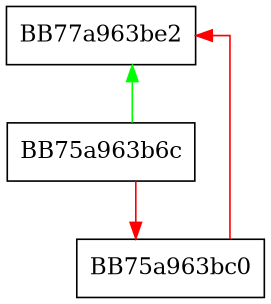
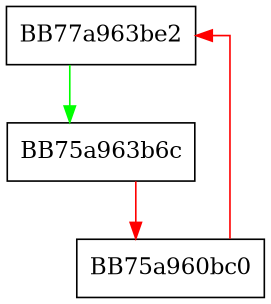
(132, 102) -> (70, 85)
(171, 268) -> (171, 268)
